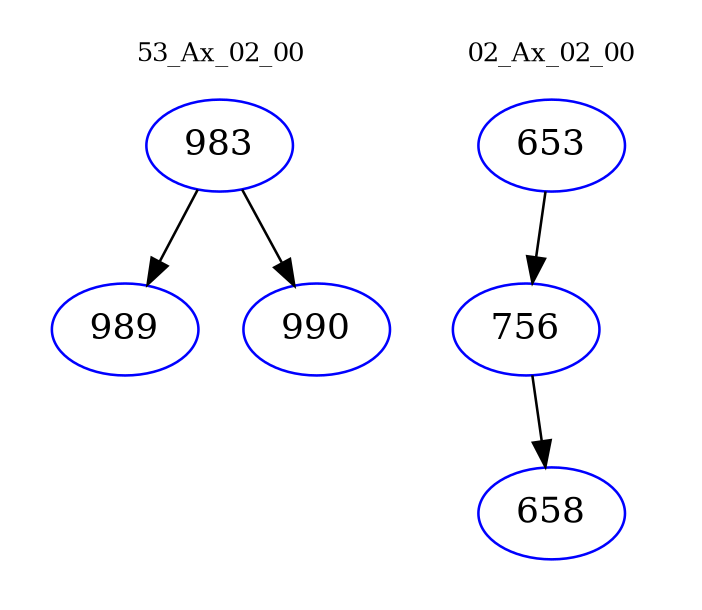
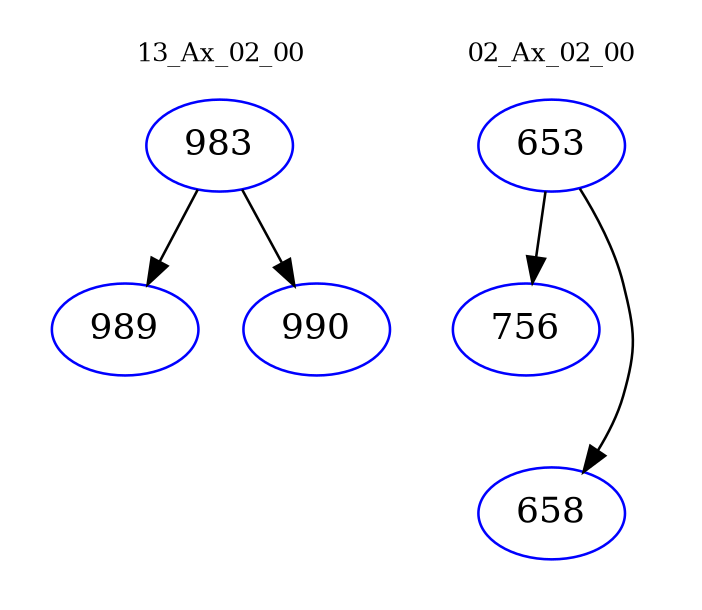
(221, 55) -> (221, 55)
(537, 408) -> (631, 318)
